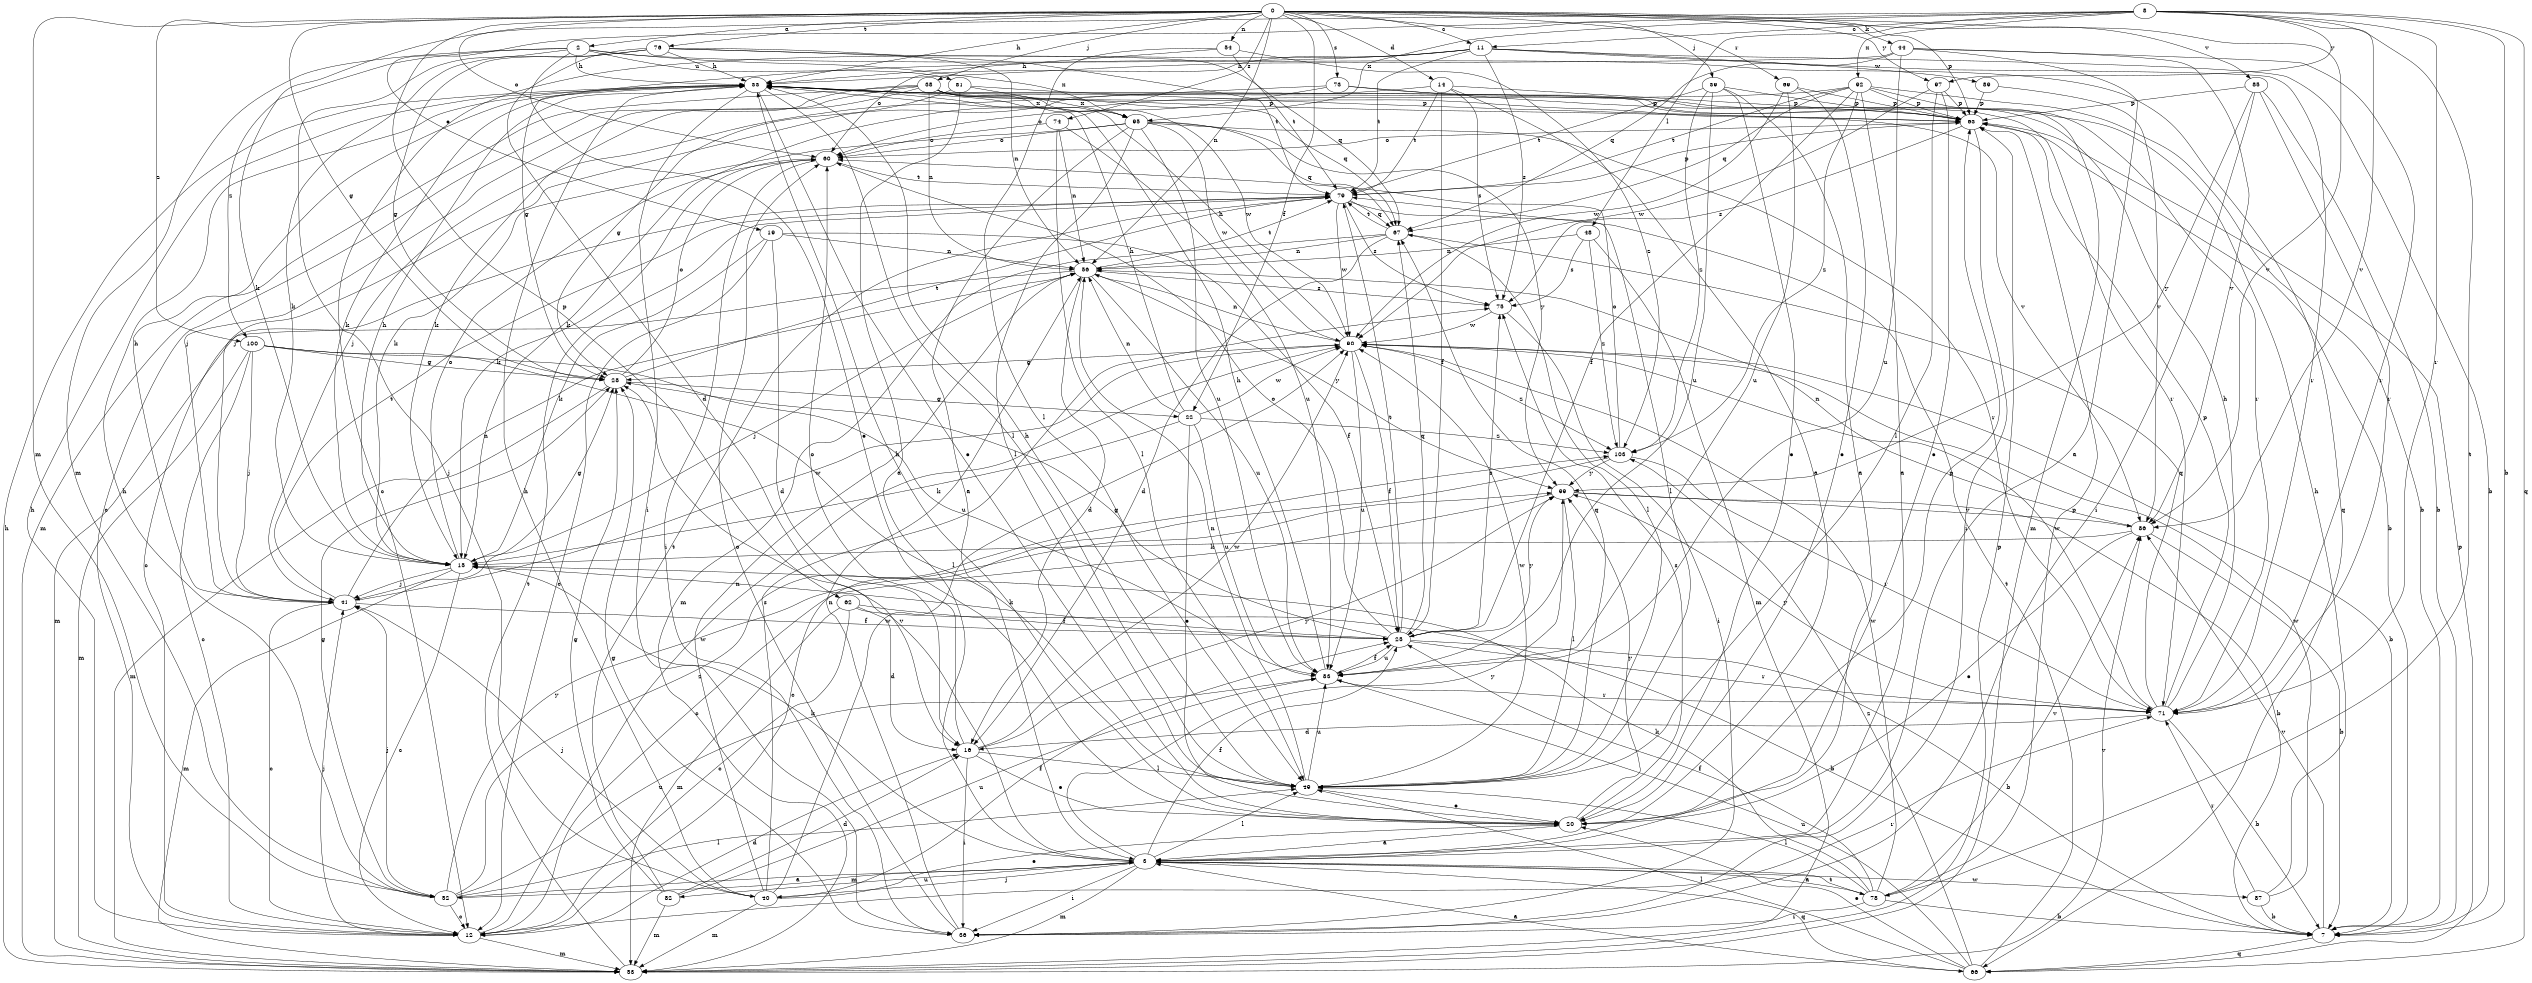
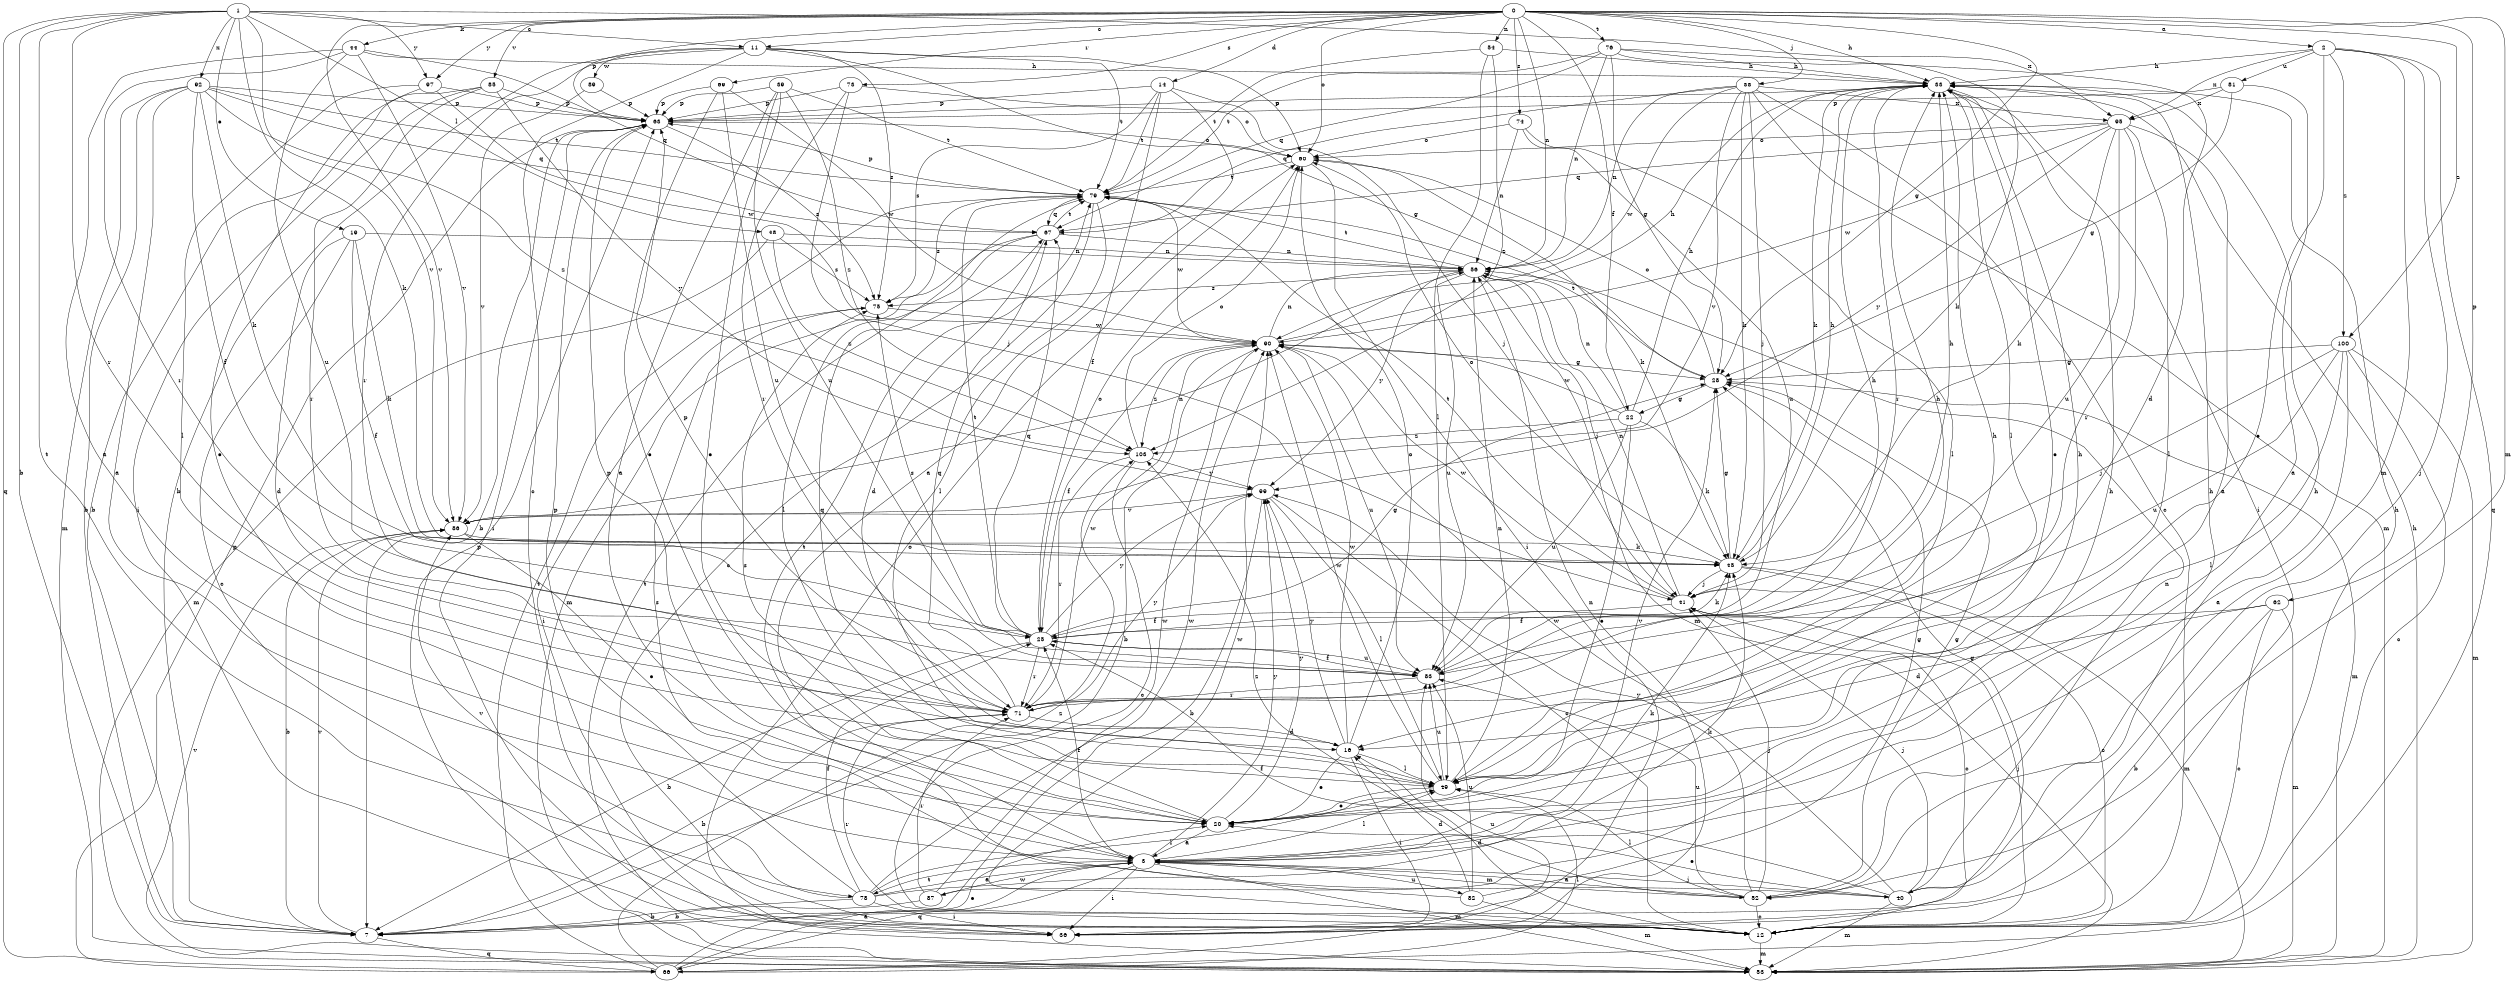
(2145, 11) -> (238, 11)
(1505, 28) -> none
(1082, 515) -> none
(462, 566) -> (1731, 566)
none -> (1896, 771)
